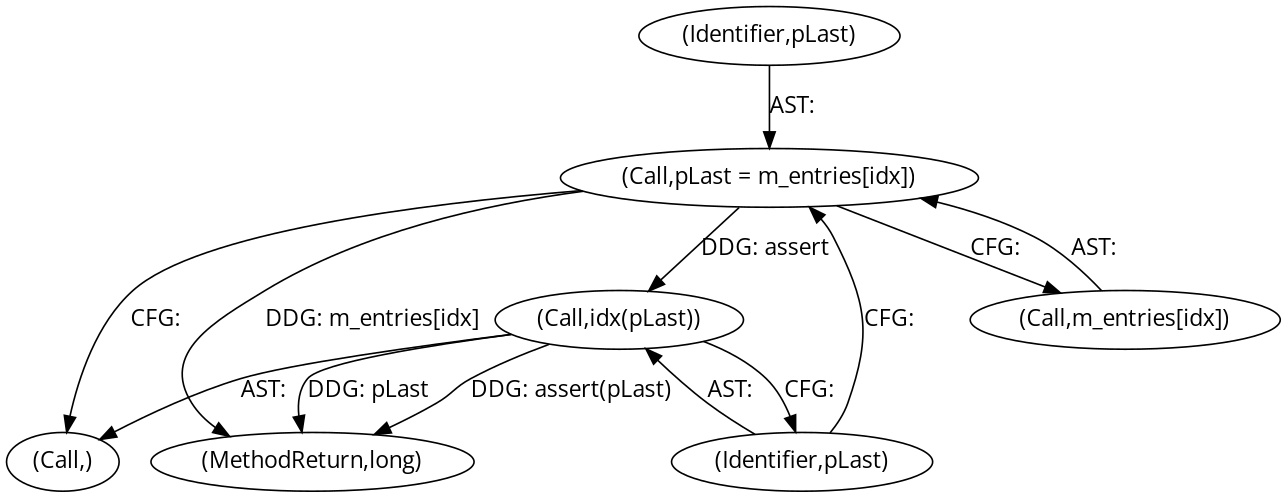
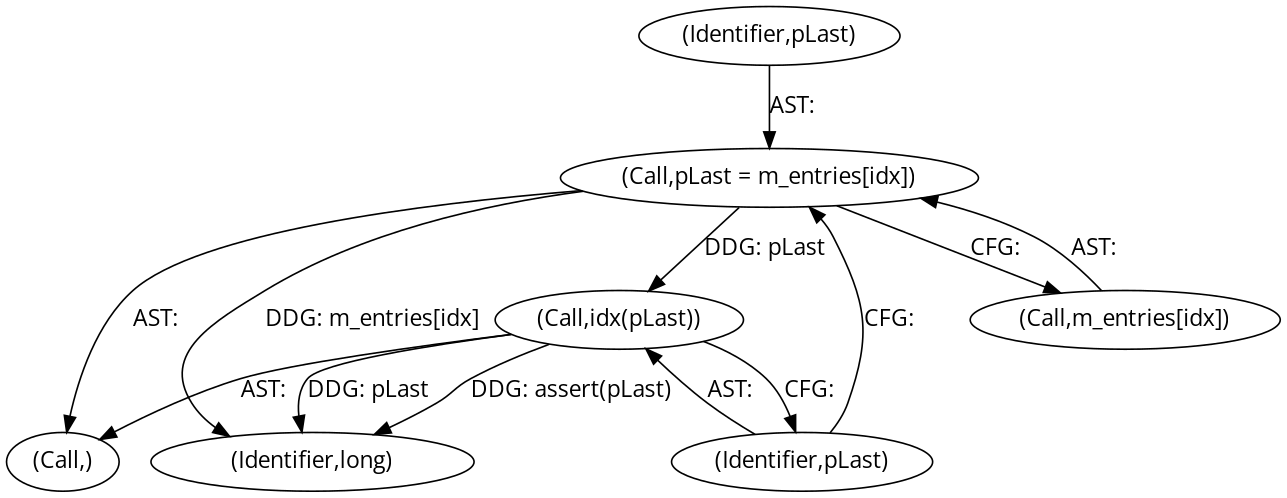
(765, 249) -> (765, 249)
(159, 320) -> (159, 320)
(313, 462) -> (313, 462)
